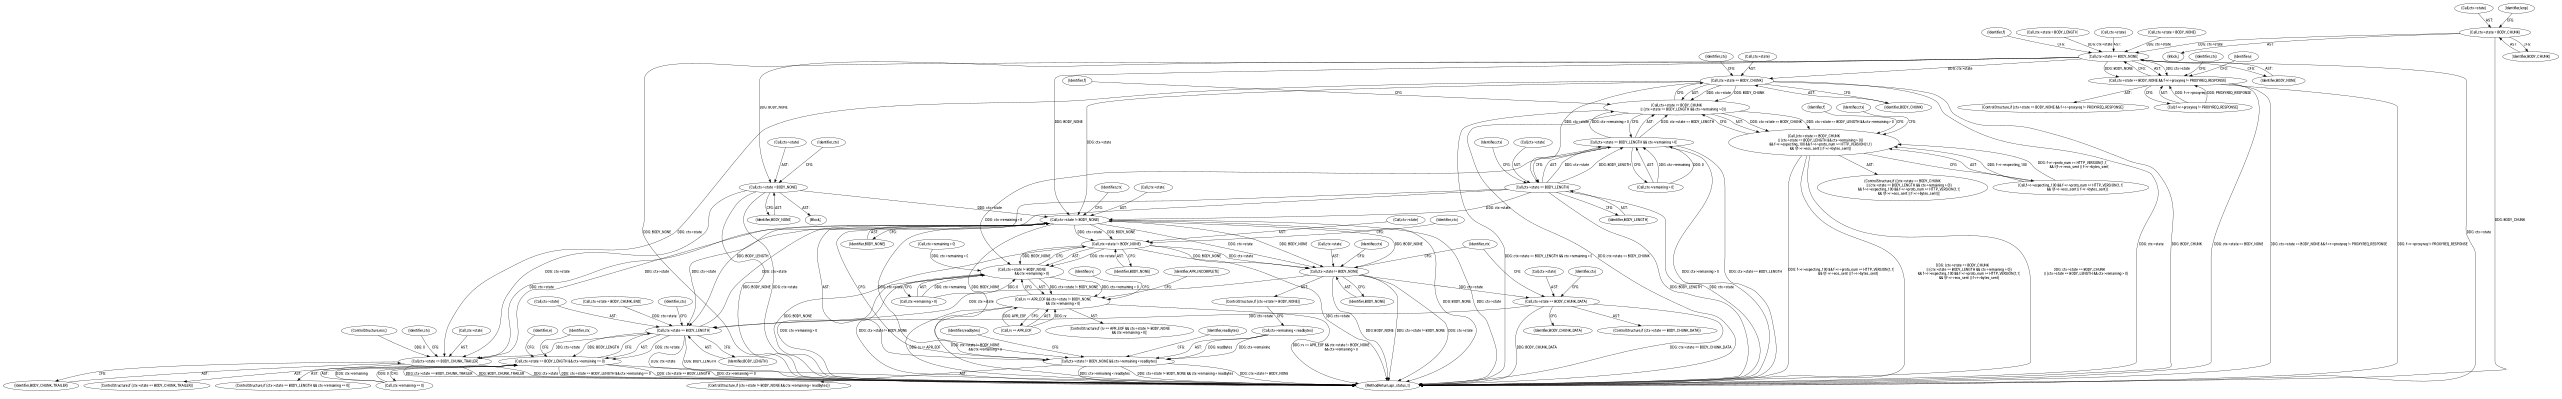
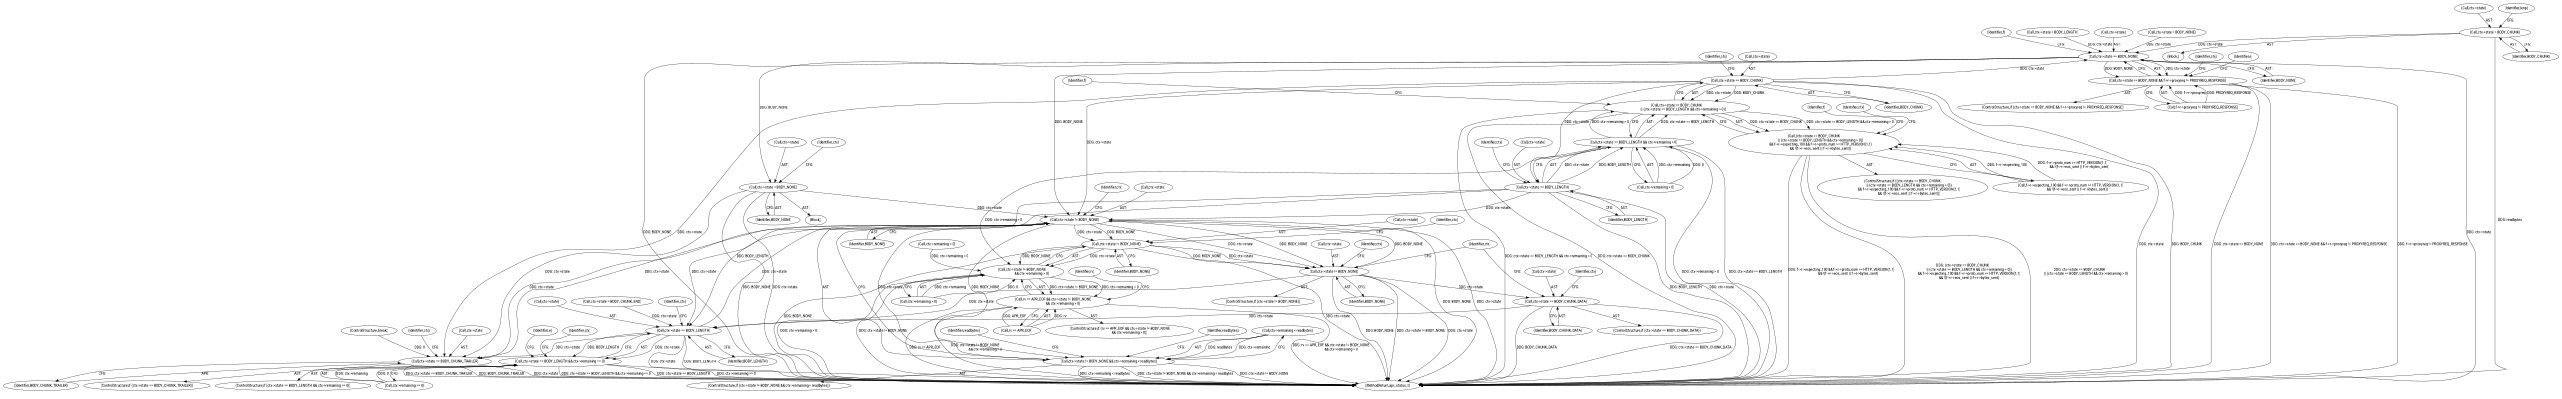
(1927, 69) -> (1929, 74)
(2510, 220) -> (2510, 220)
(1197, 272) -> none
(1275, 316) -> (1230, 357)
none -> (1559, 318)
(369, 331) -> (369, 331)
(206, 374) -> (206, 374)
